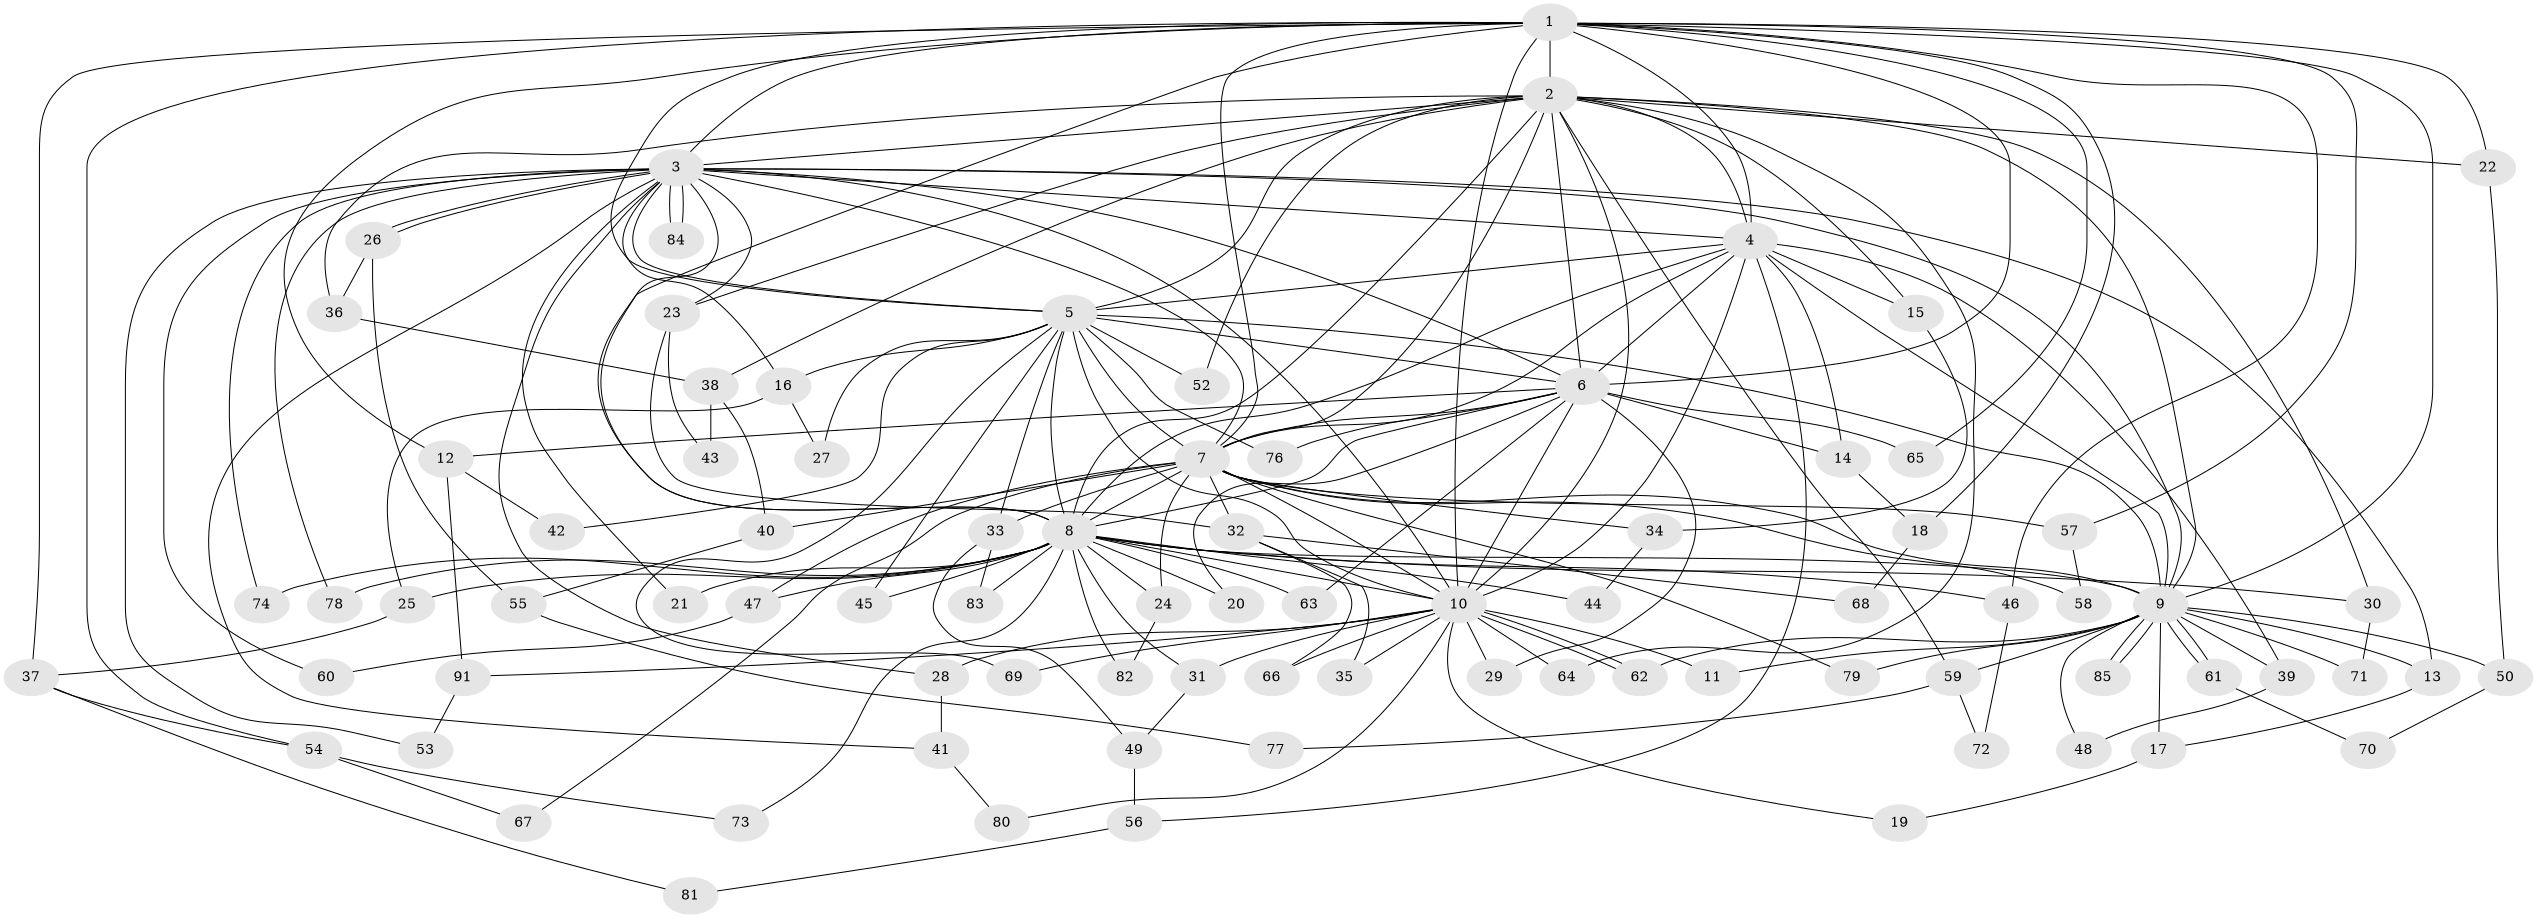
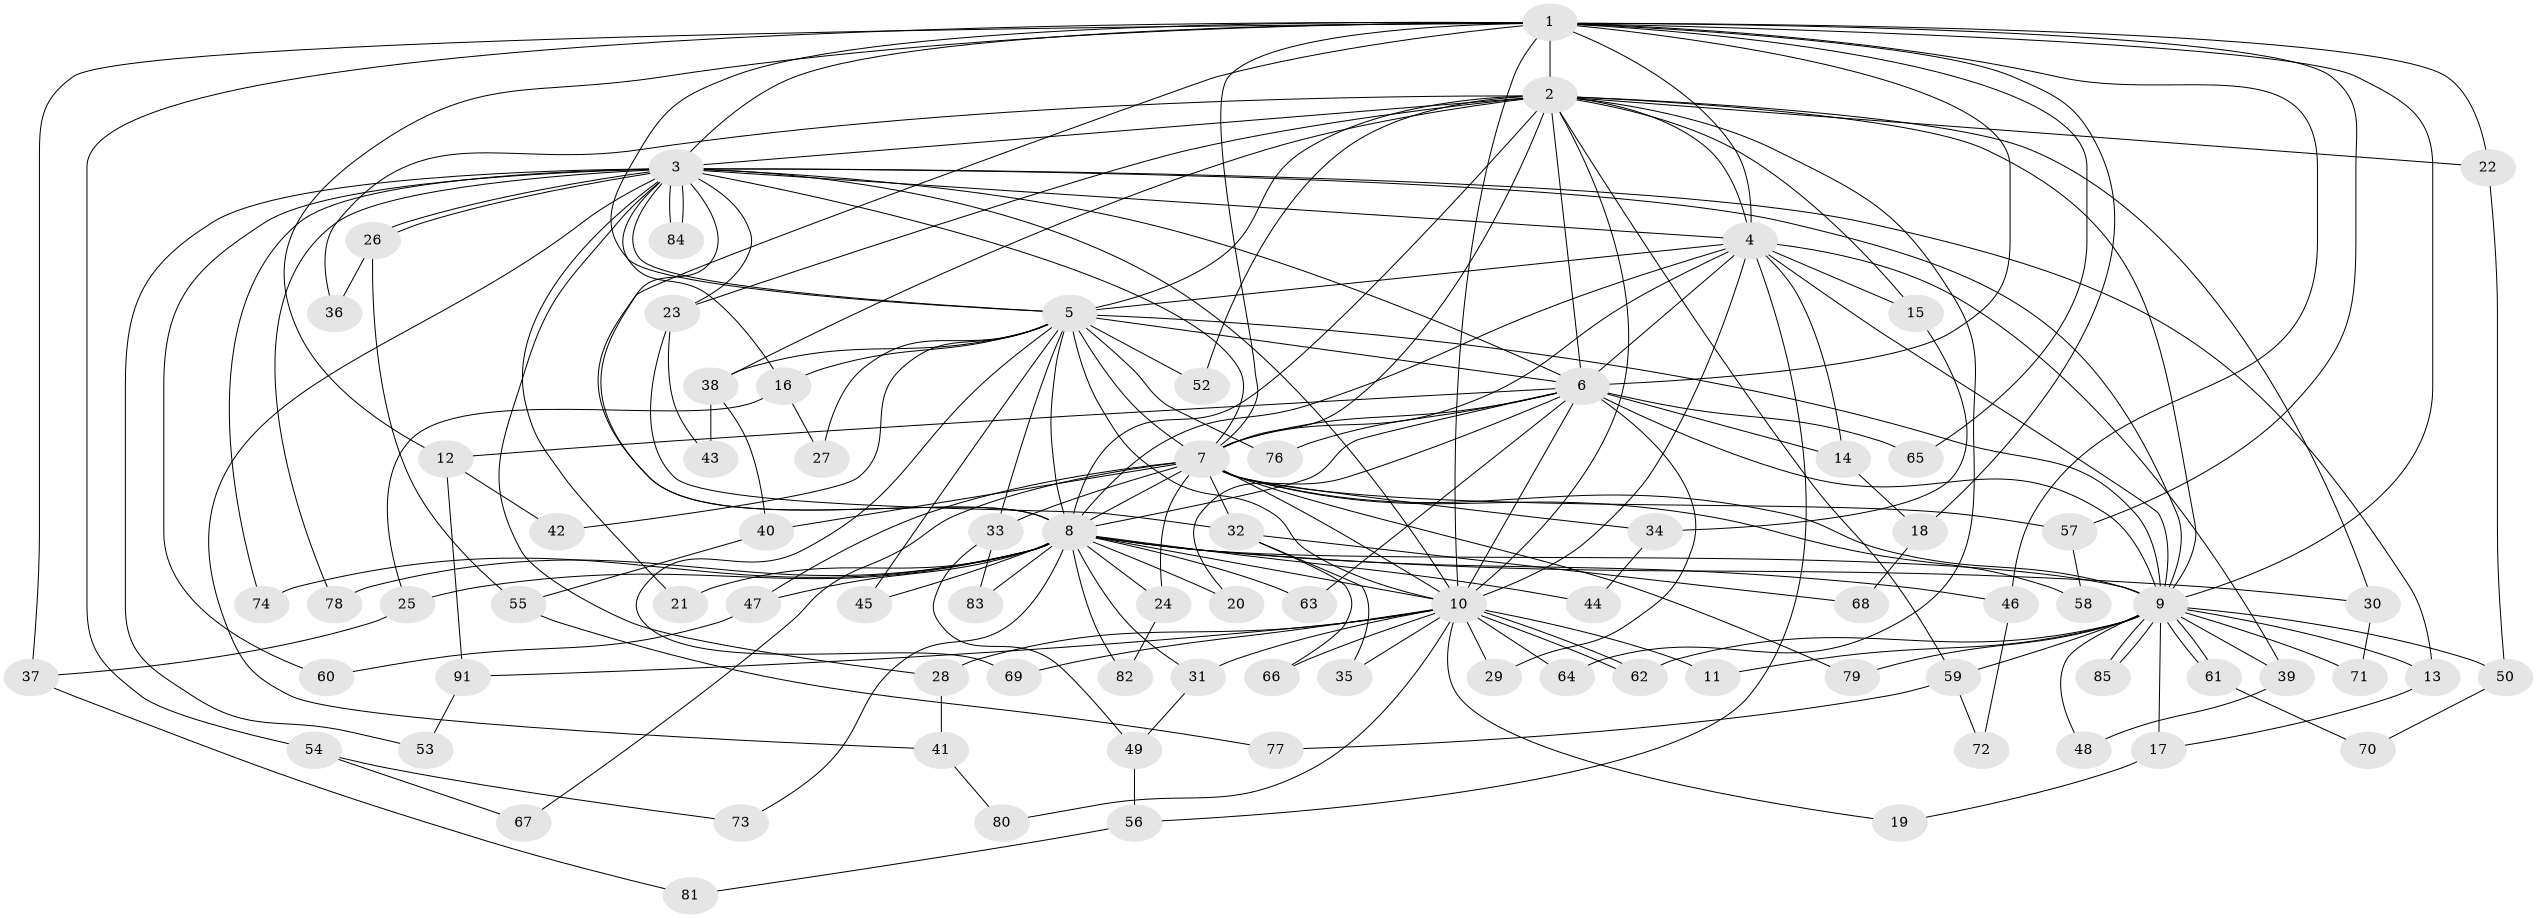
(515, 348) -> (874, 349)
none -> (1895, 487)
(170, 721) -> none
